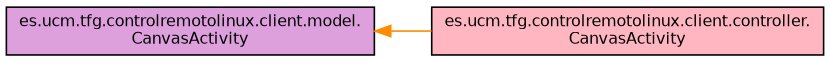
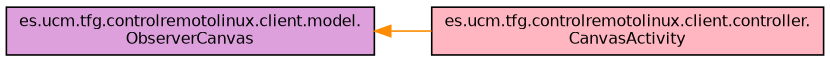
(190, 31) -> (190, 31)
